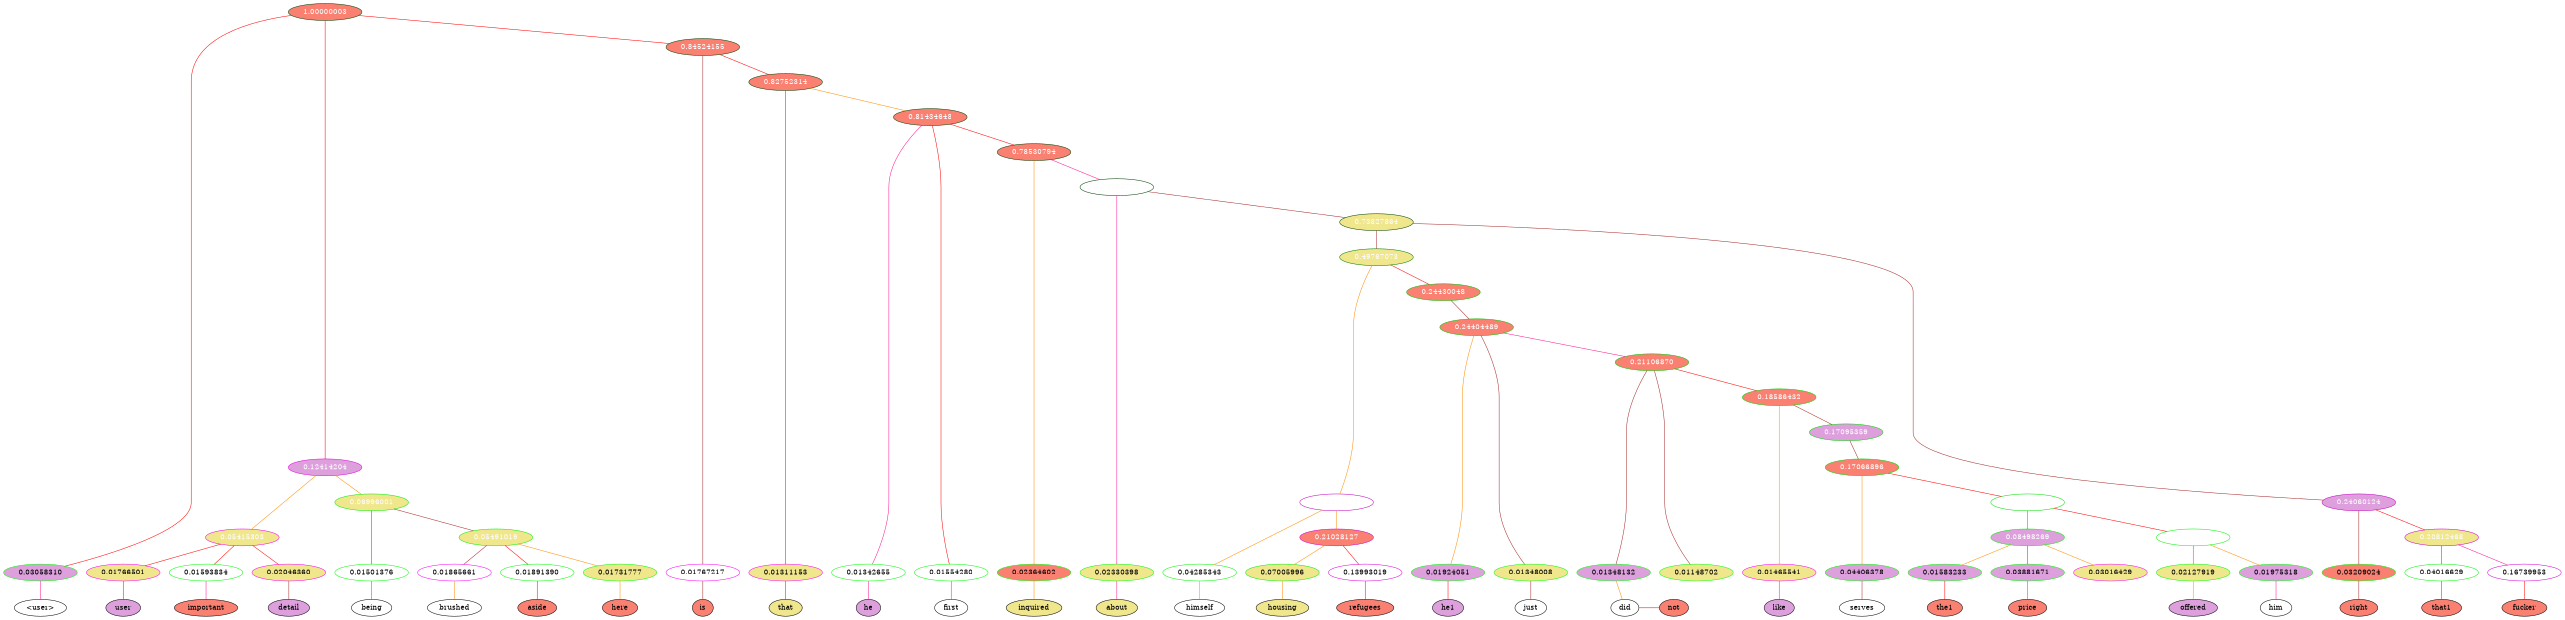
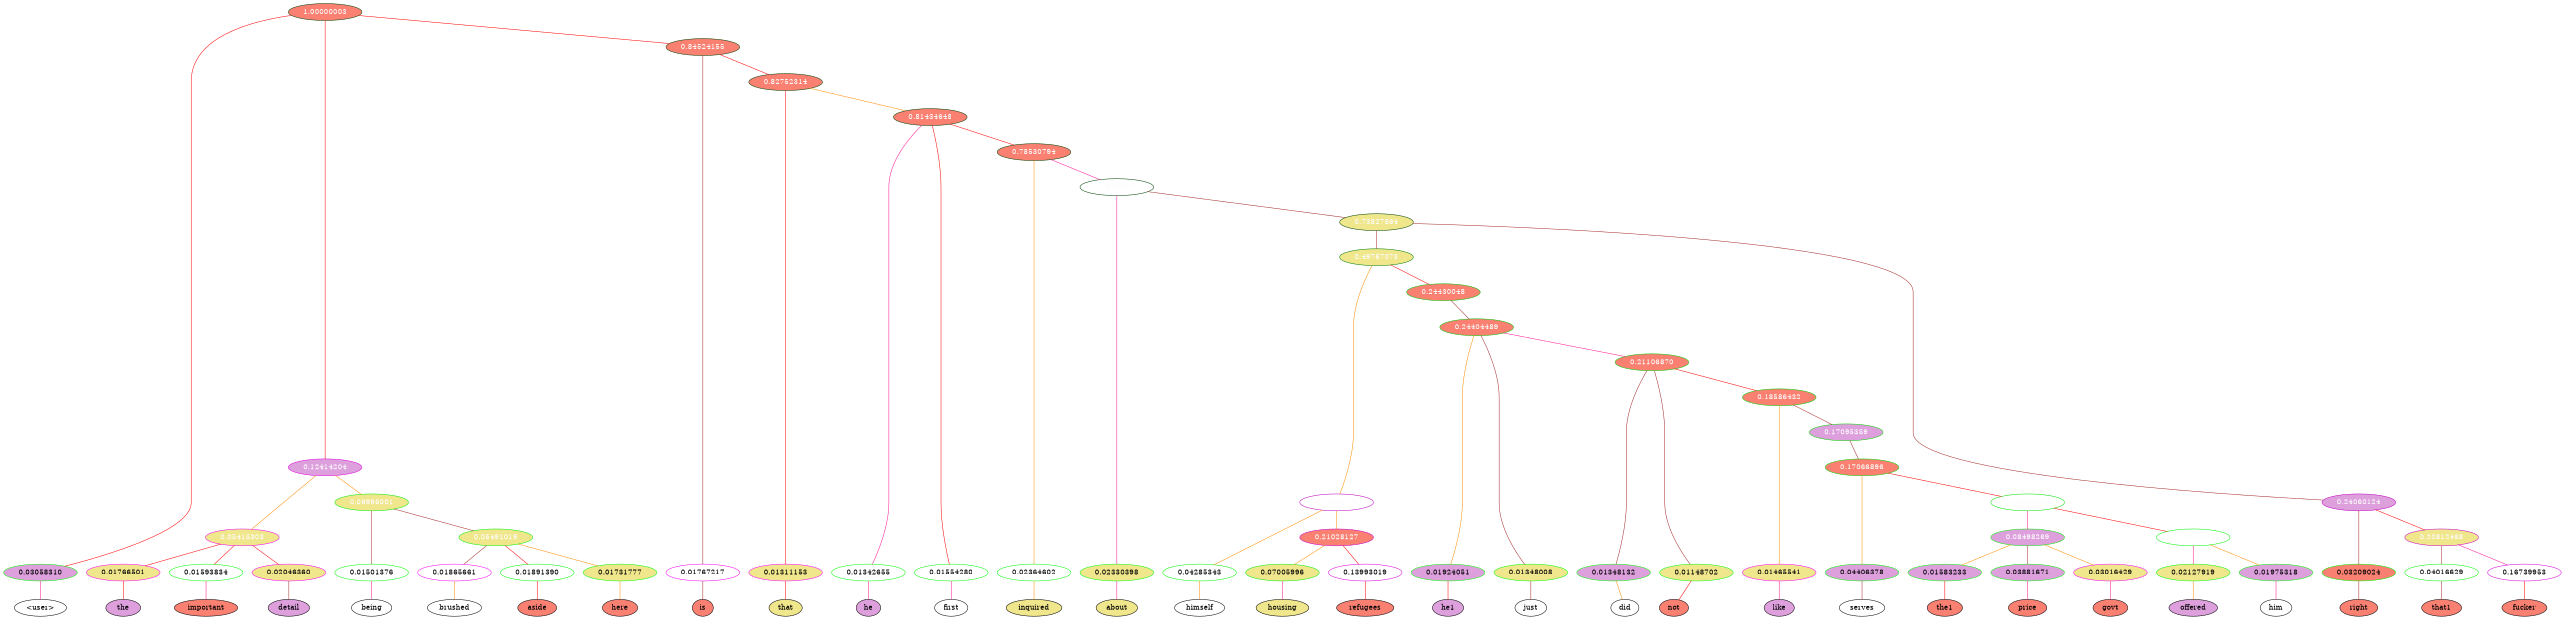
(1034, 573) -> (1034, 573)
(1282, 590) -> (1282, 590)
(123, 608) -> (123, 608)
(1649, 608) -> (1685, 590)
none -> (2110, 608)
